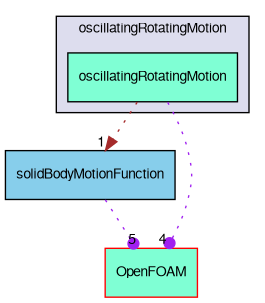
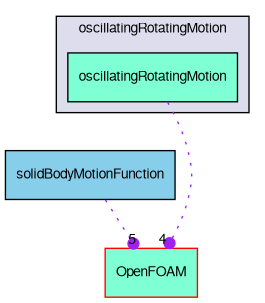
(125, 121) -> none
